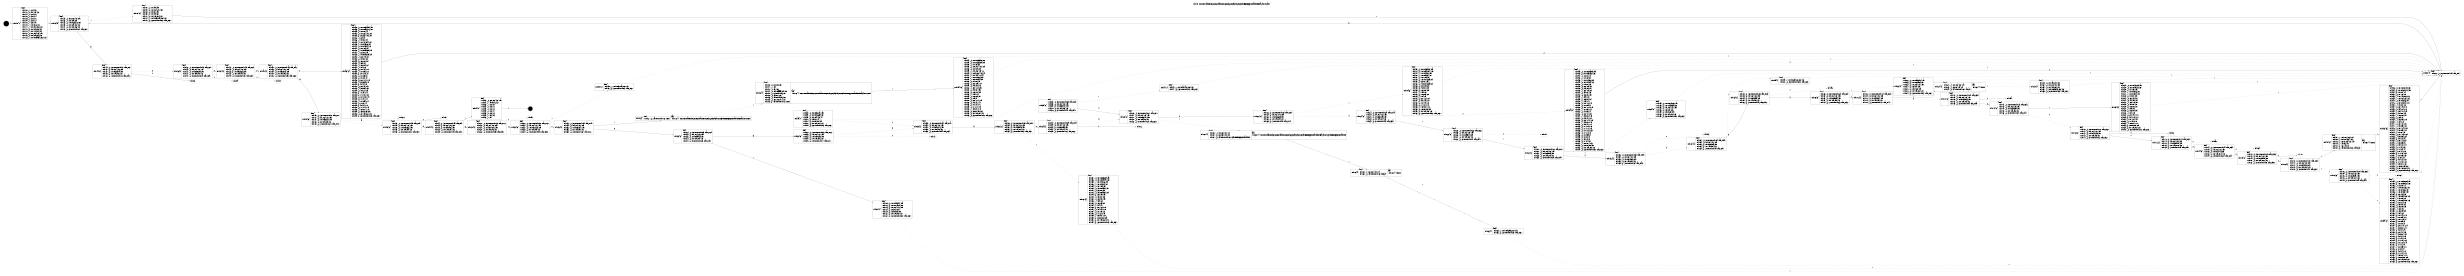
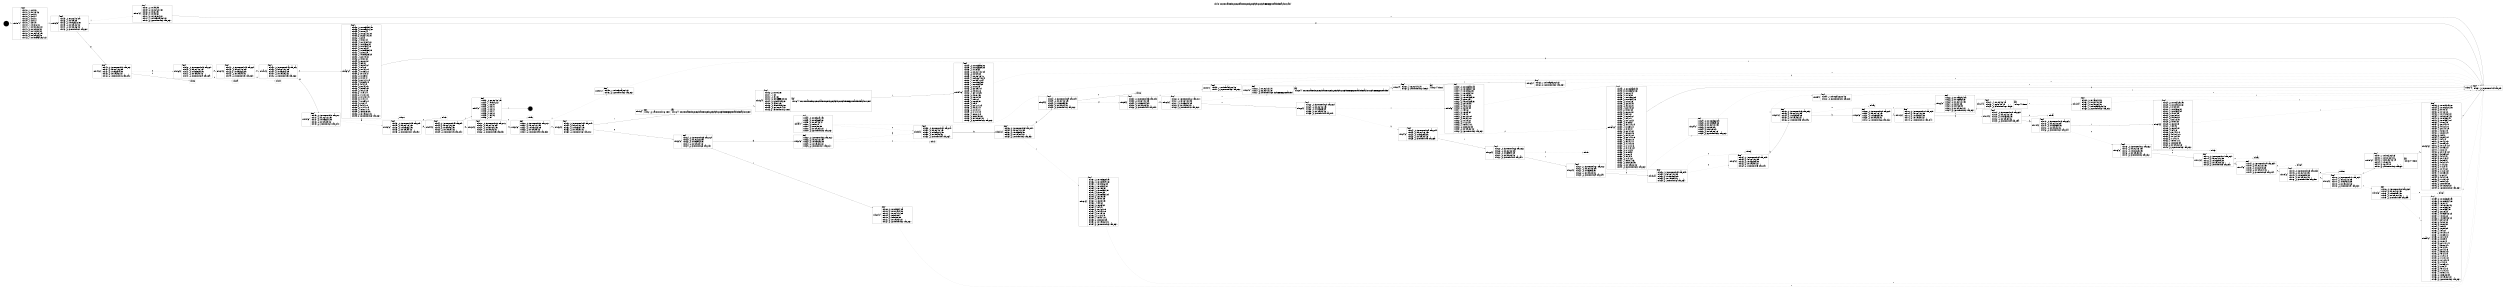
(1098, 122) -> (1098, 103)
